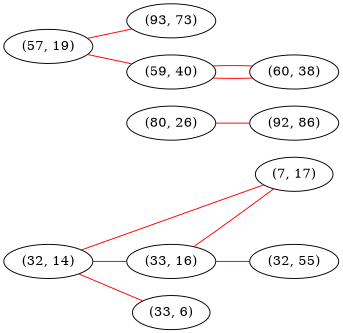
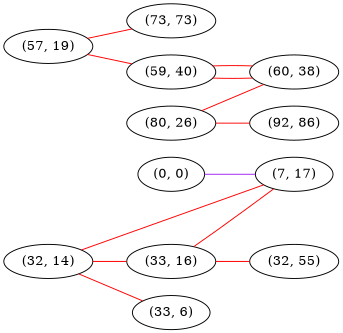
(171, 21) -> (171, 21)
none -> (233, 98)
none -> (171, 174)
